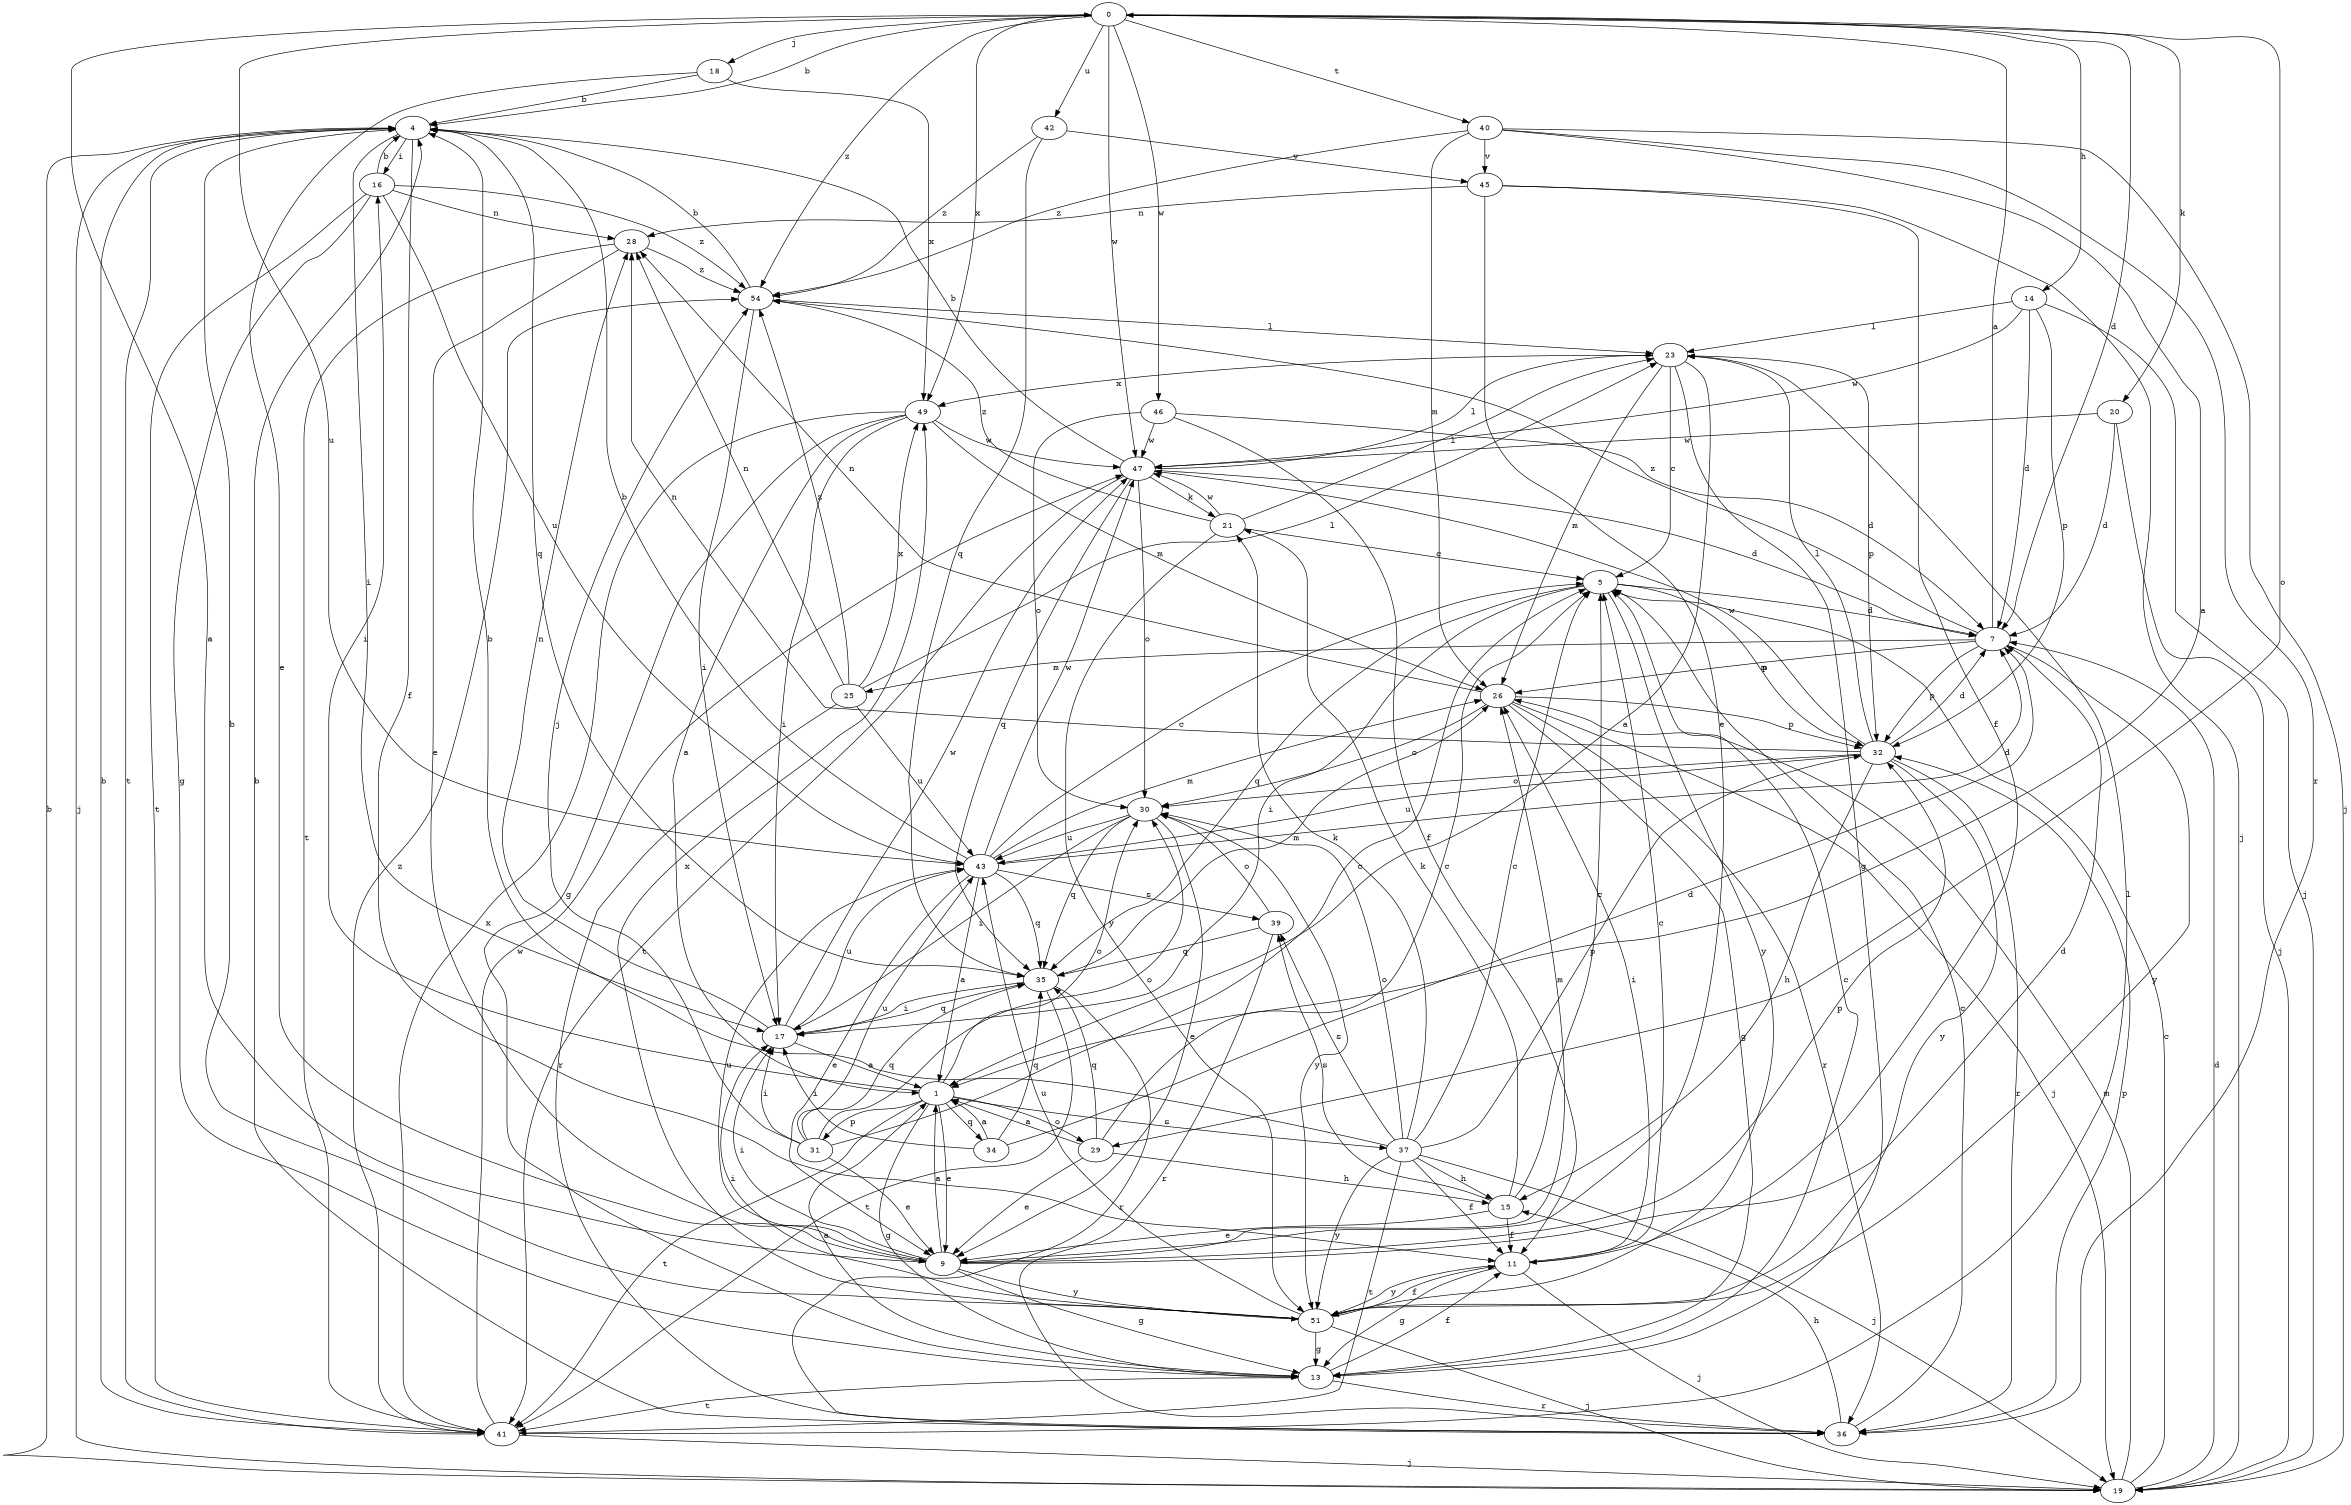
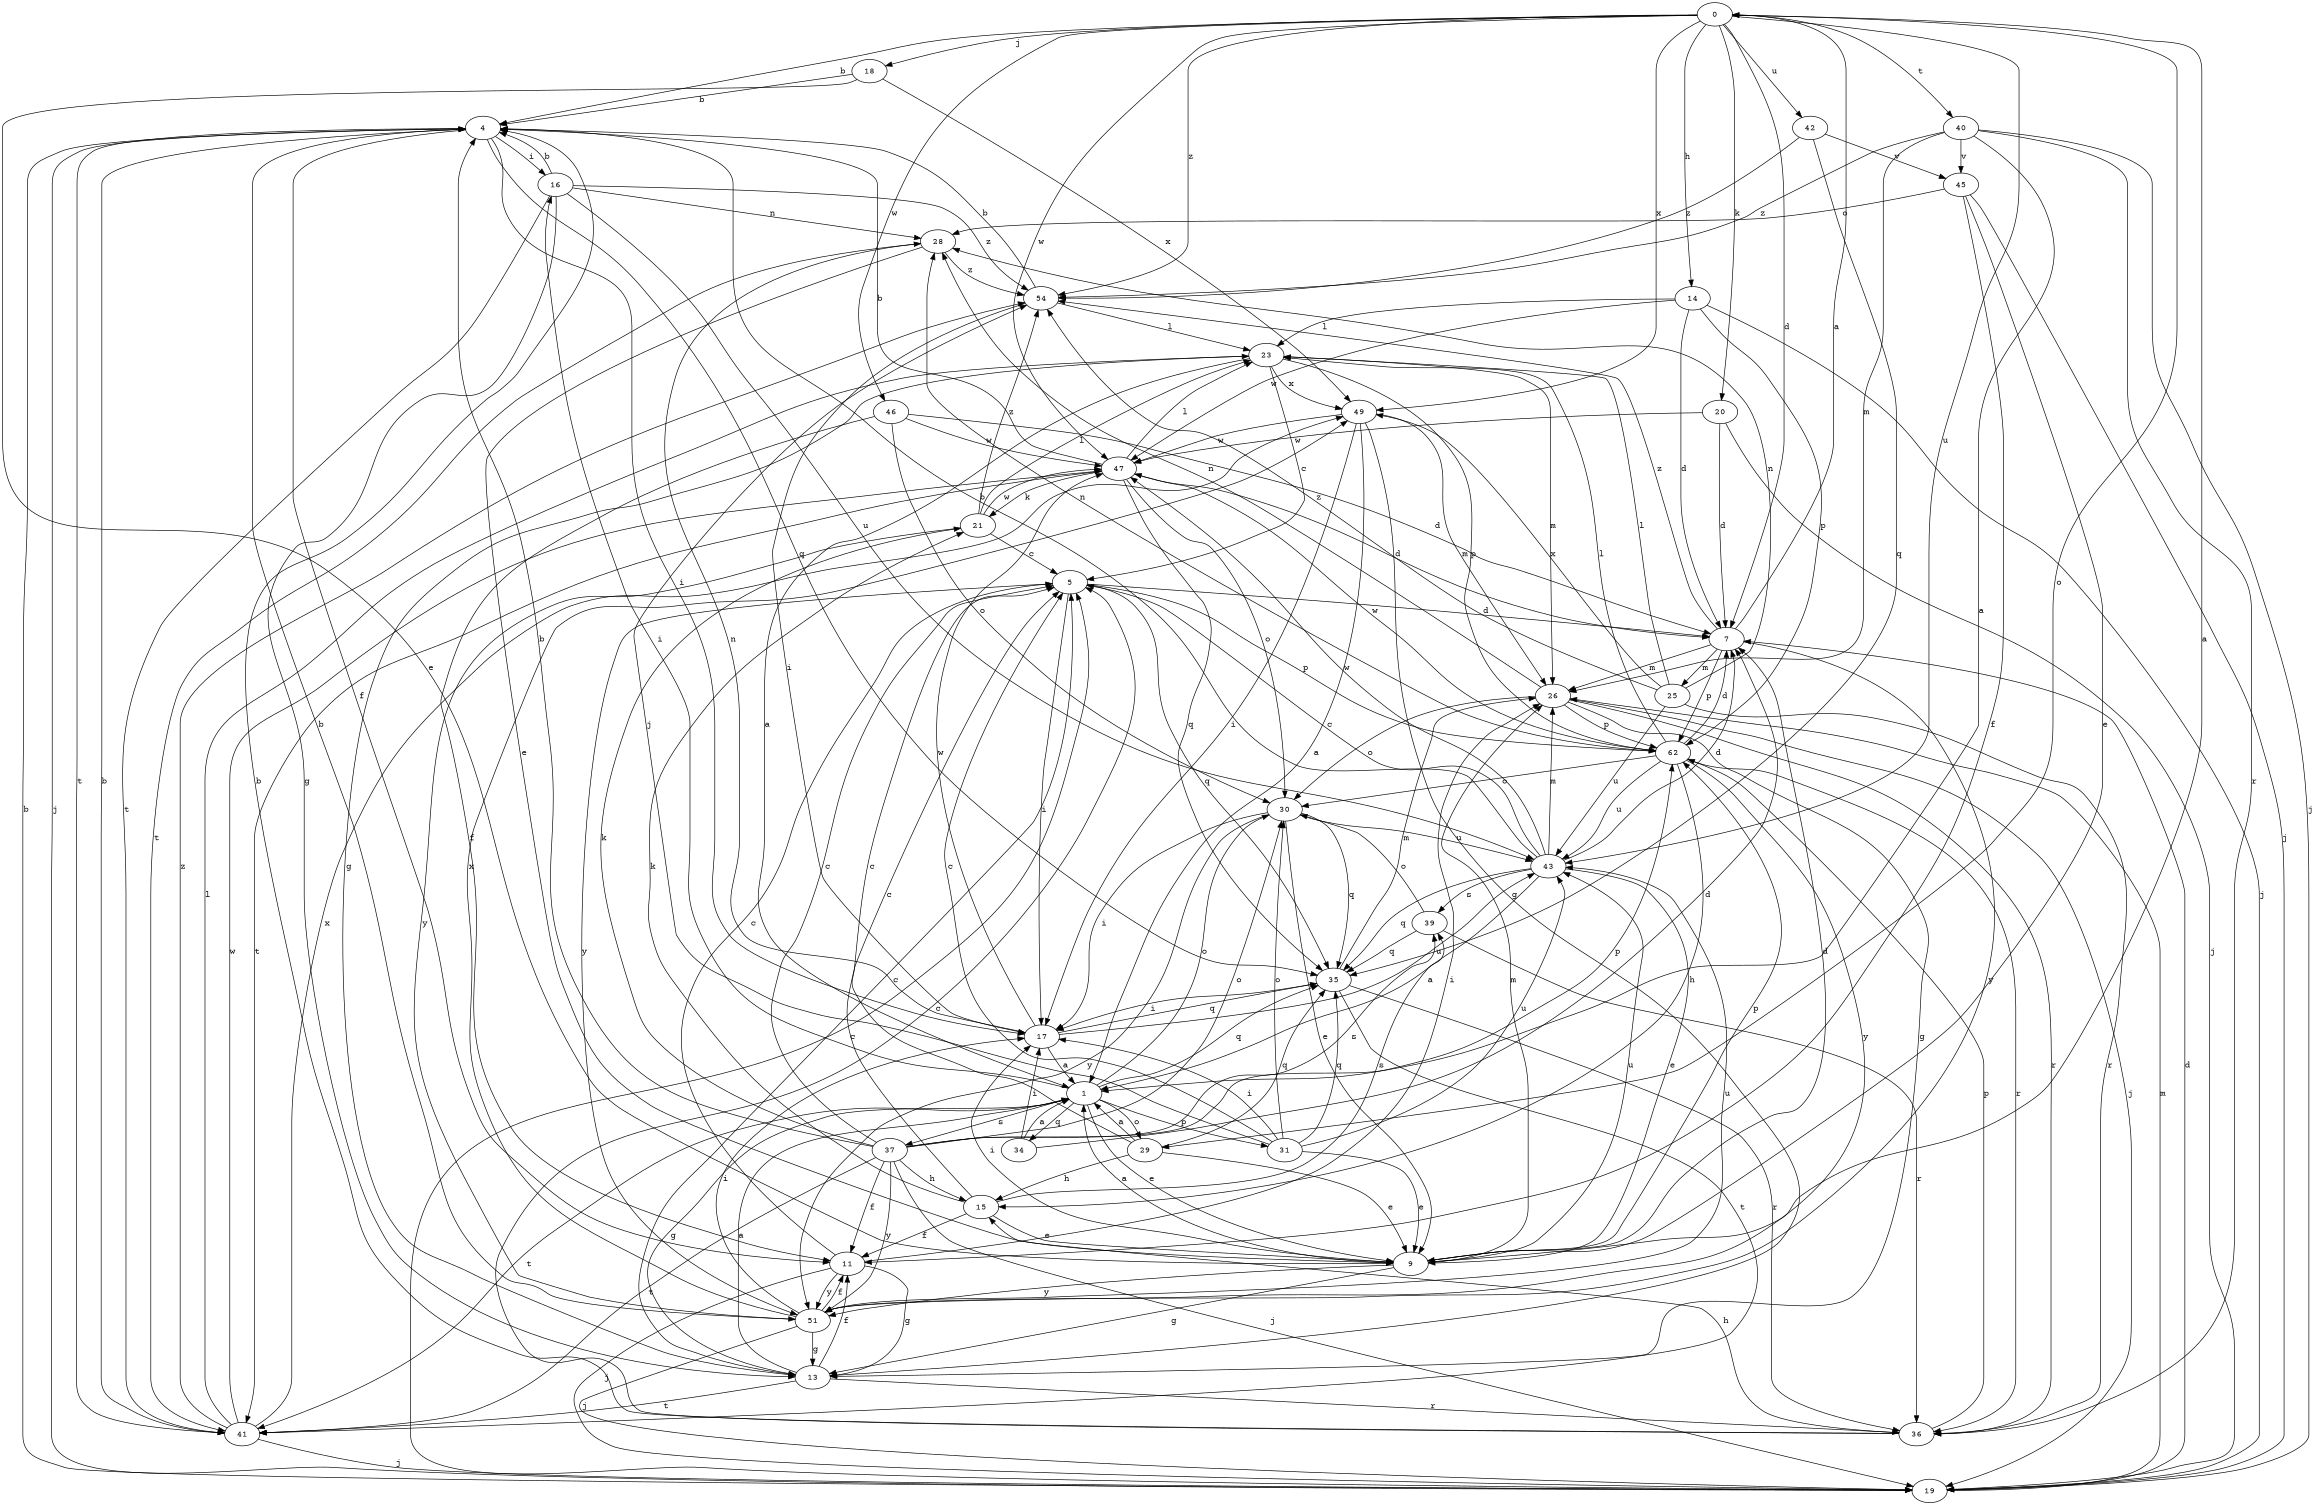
(1141, 213) -> (1845, 213)
(1878, 753) -> (1673, 753)
(536, 862) -> (515, 638)
(1032, 1065) -> (1209, 1045)
